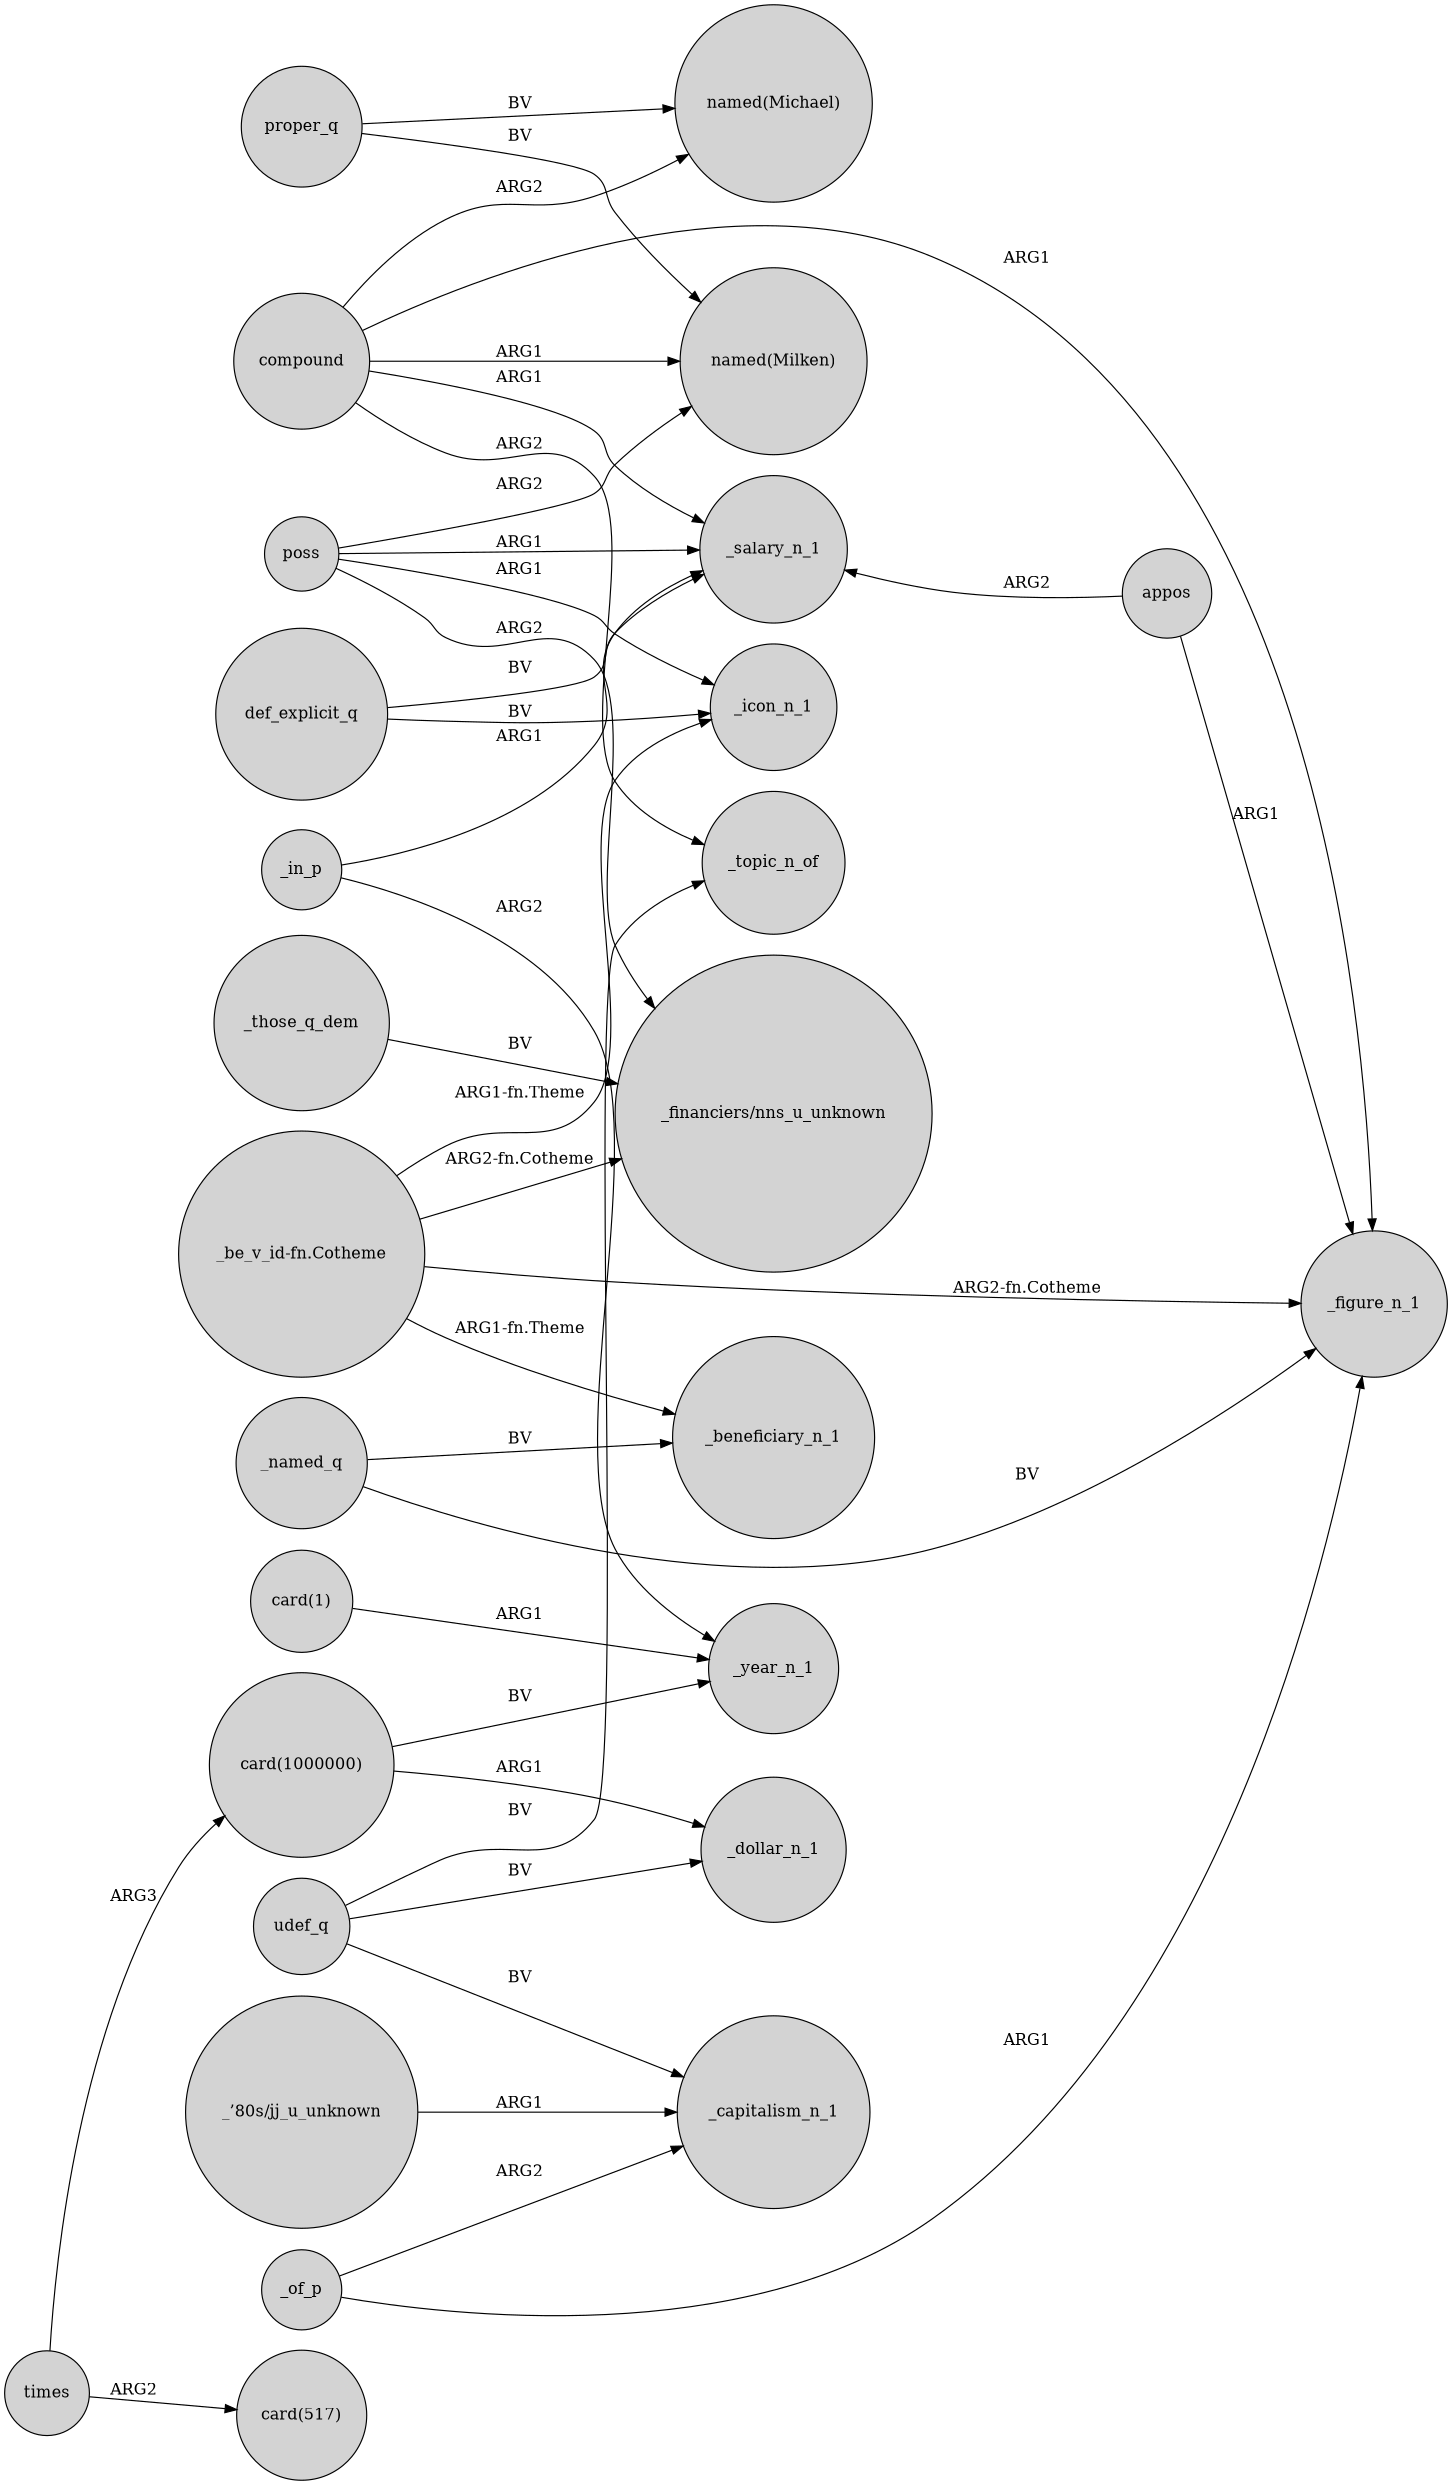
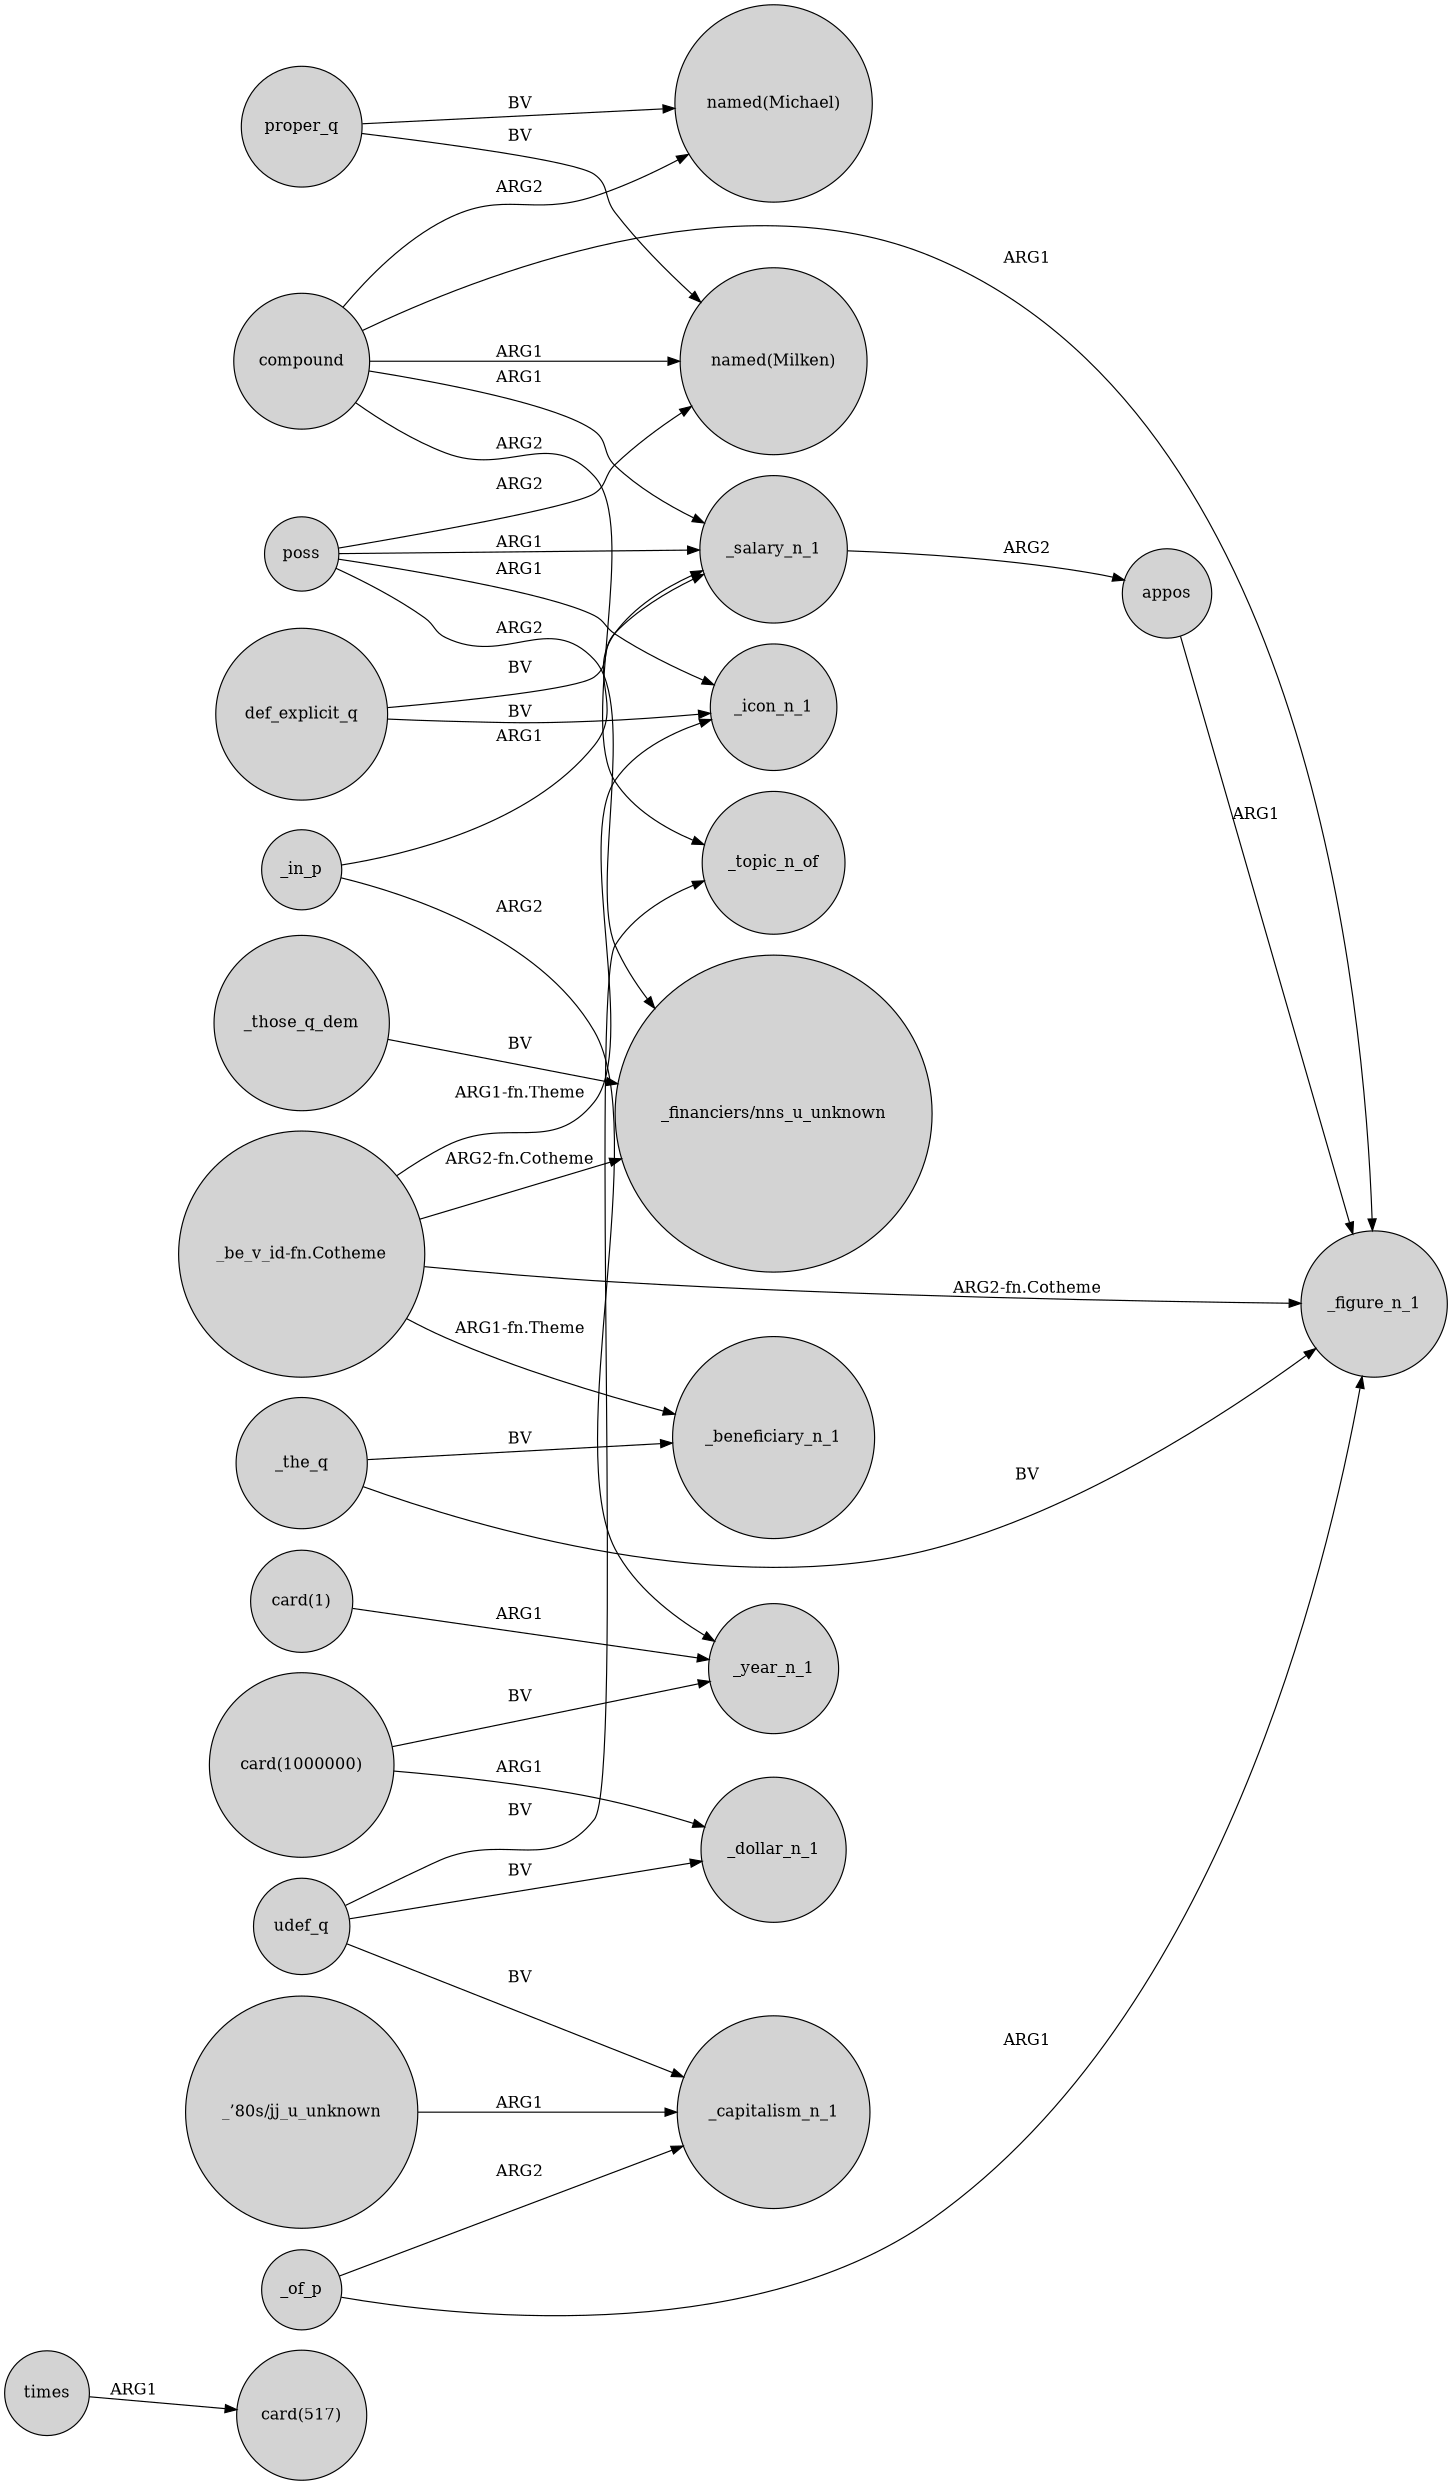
(988, 595) -> (981, 559)
(302, 1463) -> (302, 1463)
(94, 2073) -> none
(134, 2390) -> (134, 2390)
